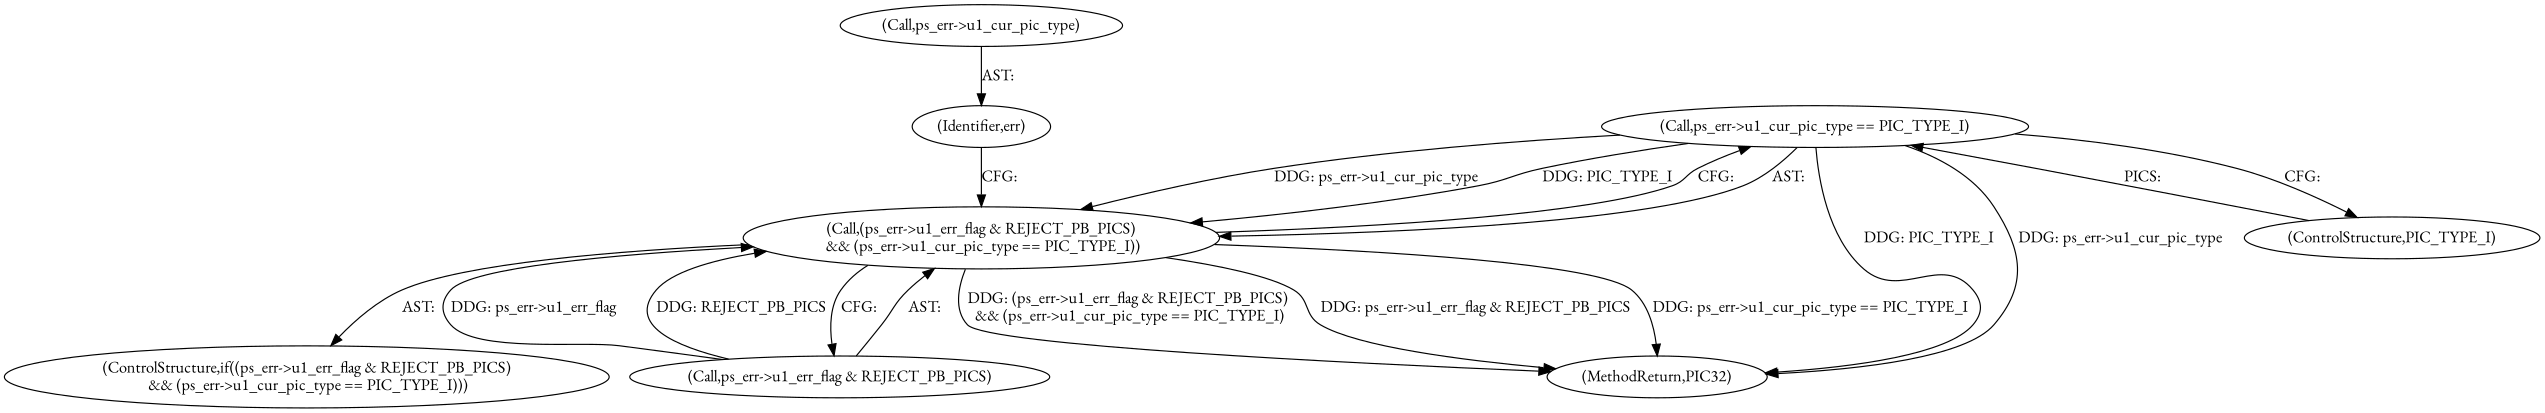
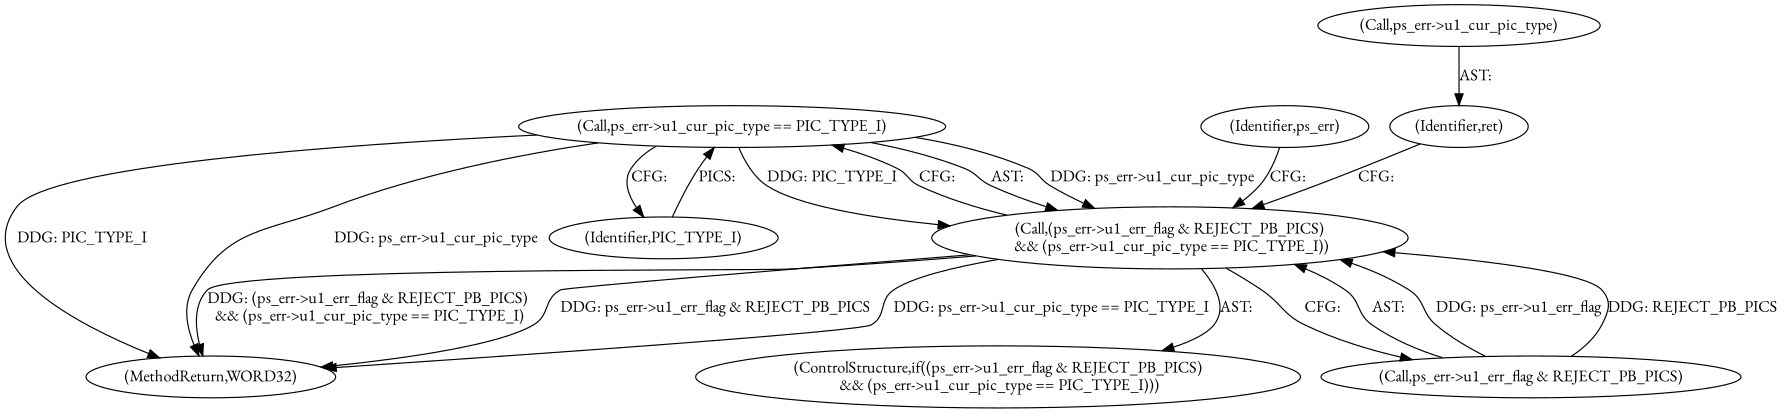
(981, 127) -> (1459, 127)
none -> (1285, 127)
(2392, 238) -> (664, 238)
(1657, 377) -> (211, 377)
